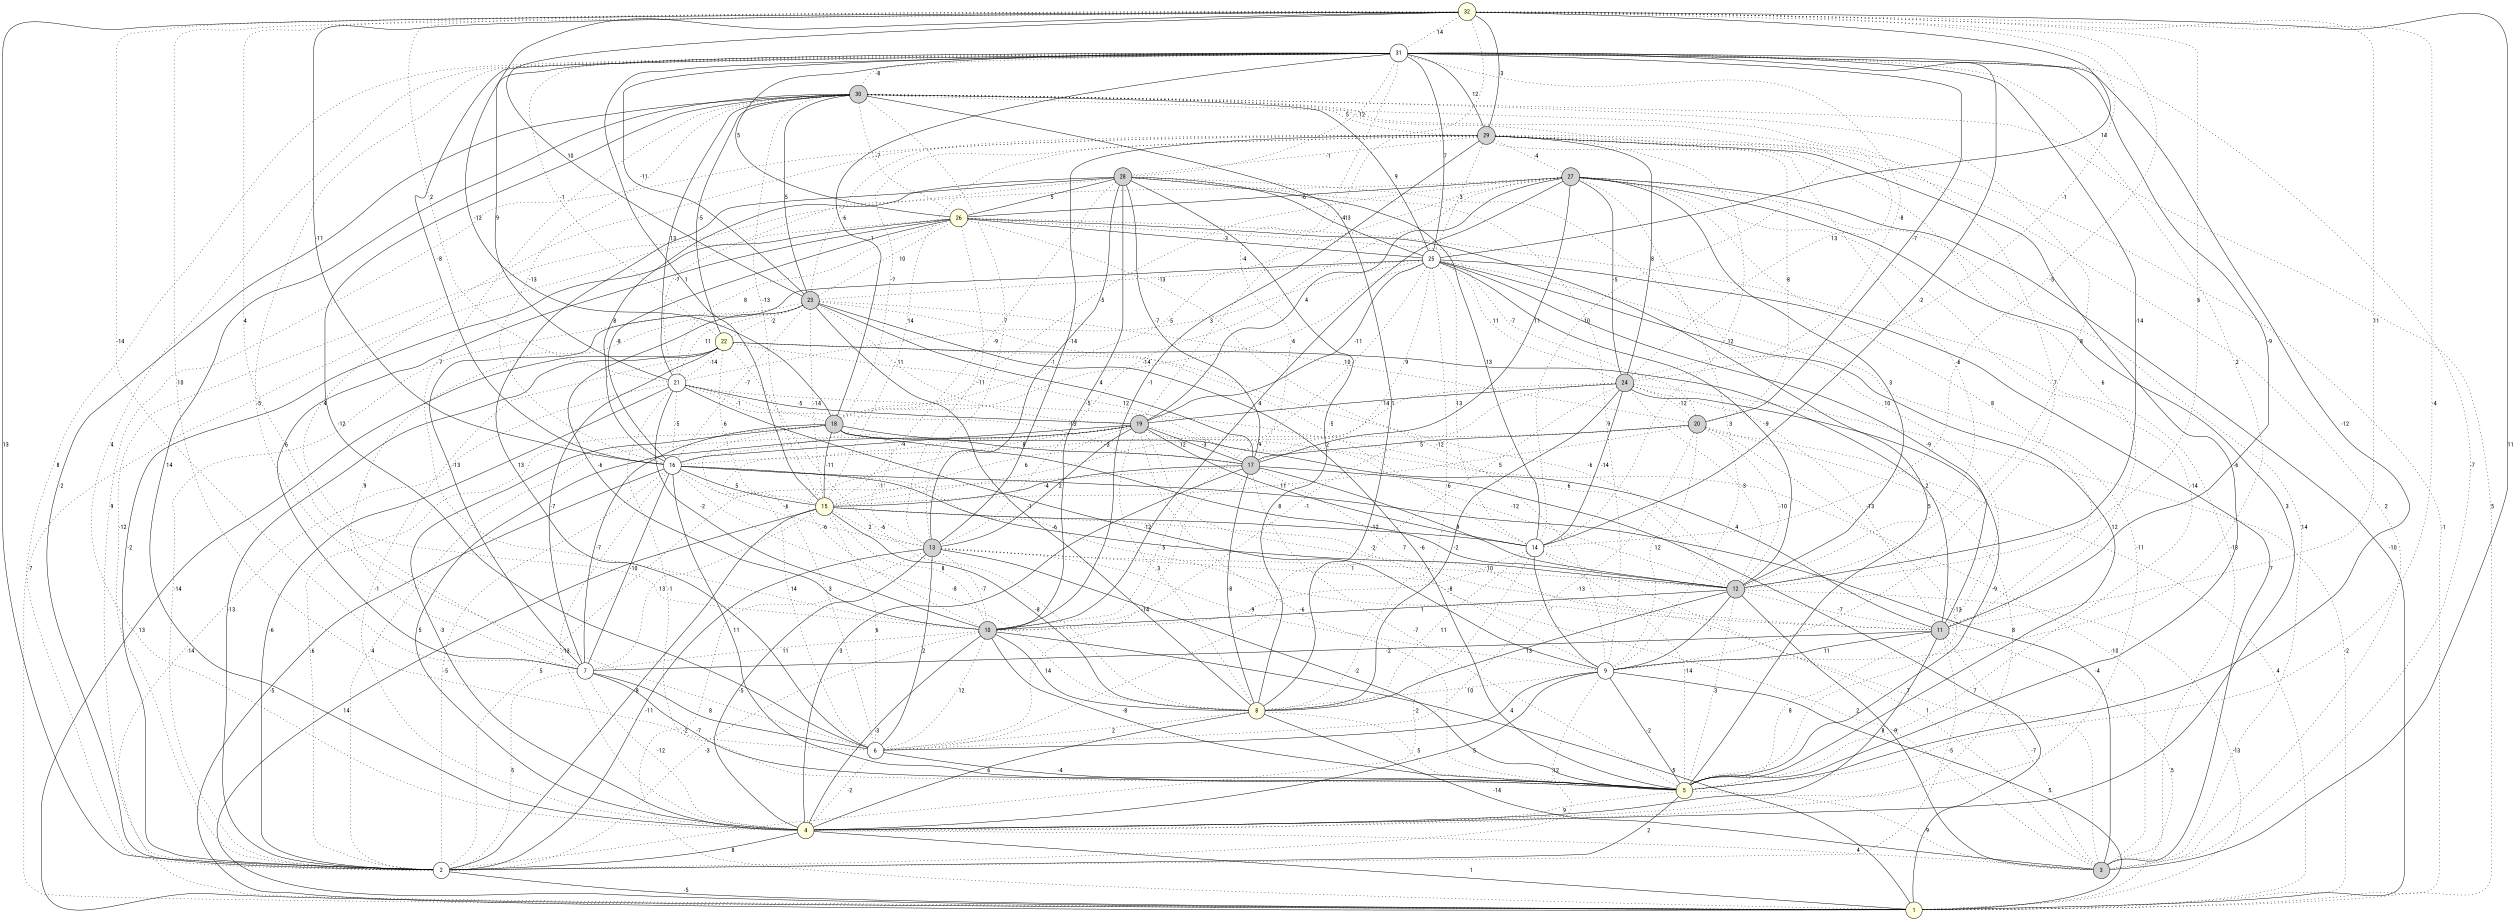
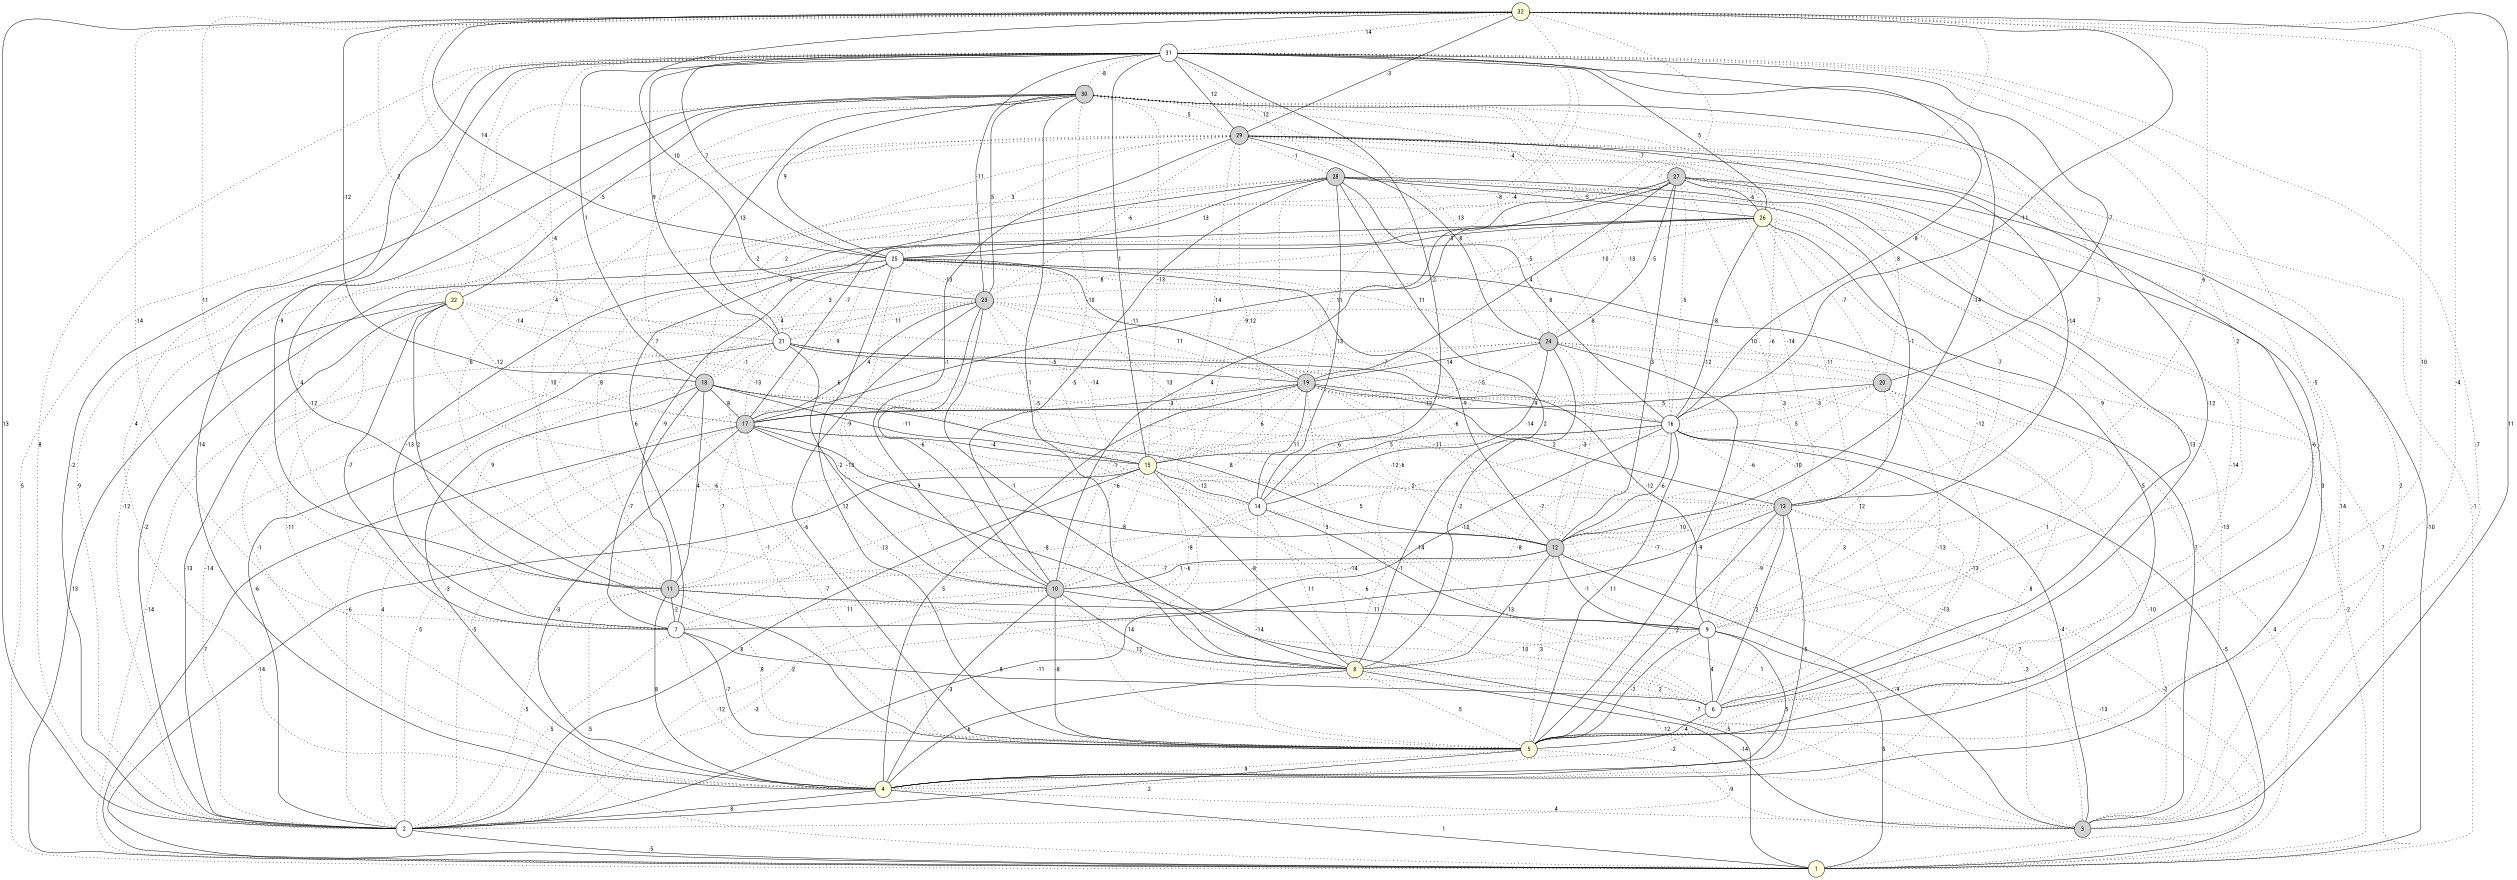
(768, 319) -> none
